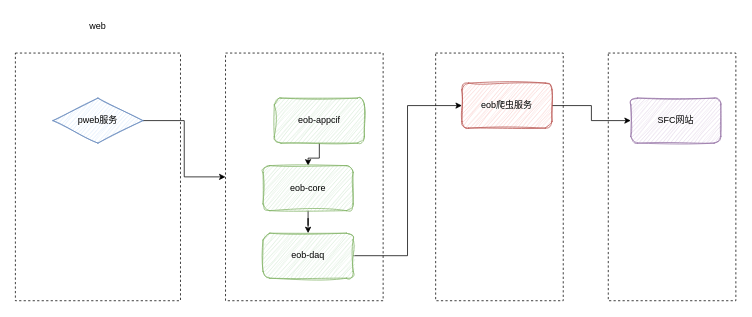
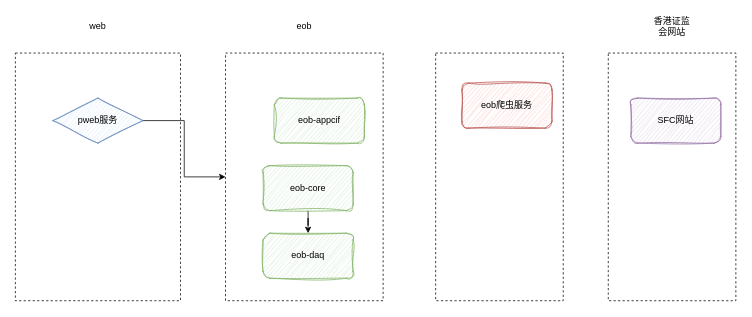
none -> (304, 27)
none -> (672, 27)
(591, 110) -> none
(319, 157) -> none
(407, 182) -> none
